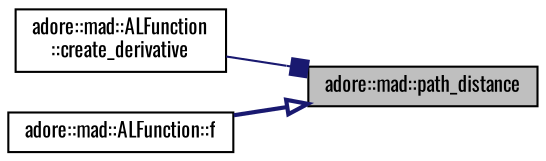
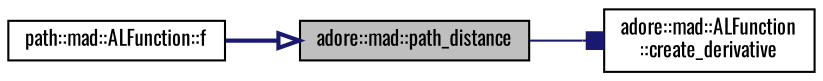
(256, 61) -> (556, 41)
(121, 132) -> (117, 41)
